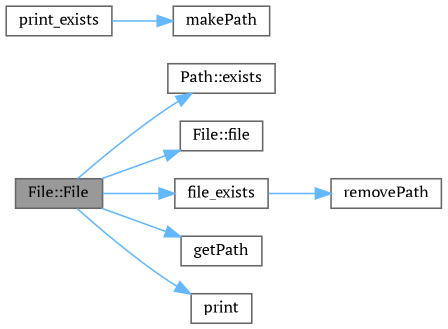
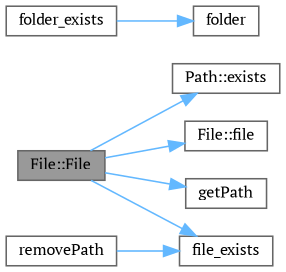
(59, 21) -> (61, 21)
(221, 21) -> (226, 21)
(292, 193) -> (140, 251)
(221, 309) -> none
